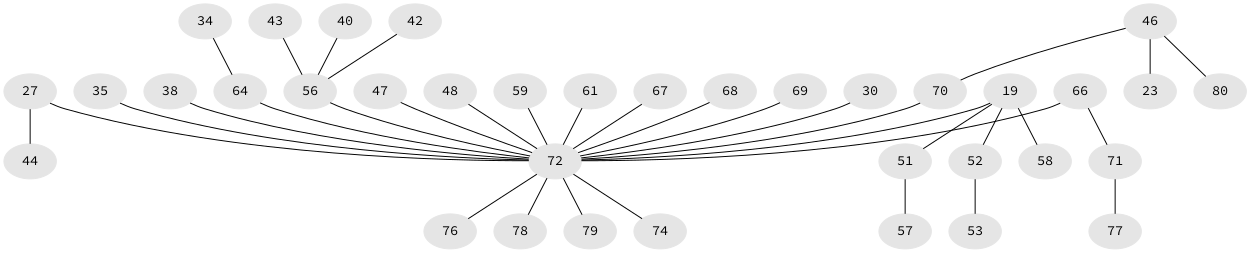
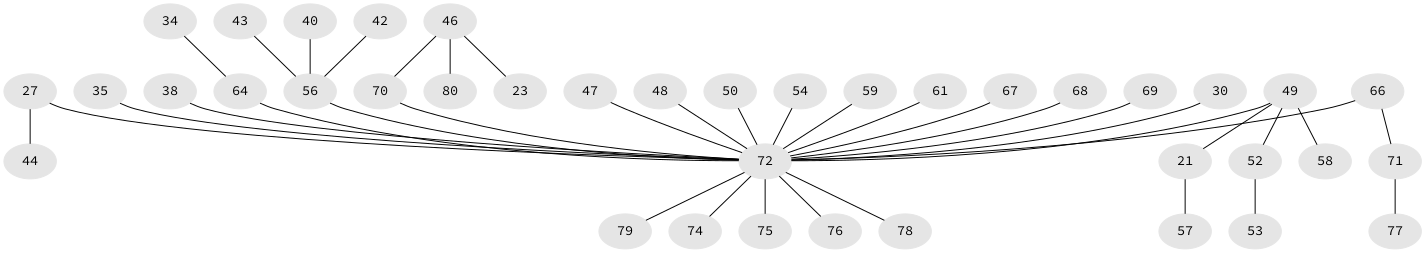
none -> (730, 91)
none -> (800, 91)
(1010, 91) -> (1290, 91)
(905, 161) -> (1185, 161)
none -> (765, 231)
